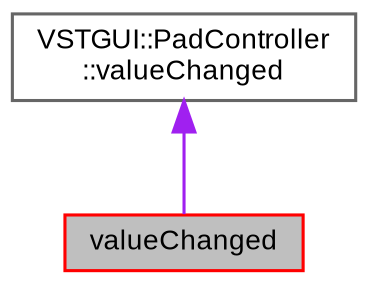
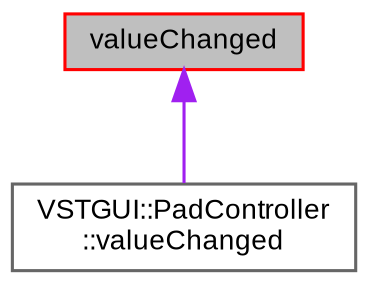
(184, 173) -> (184, 142)
